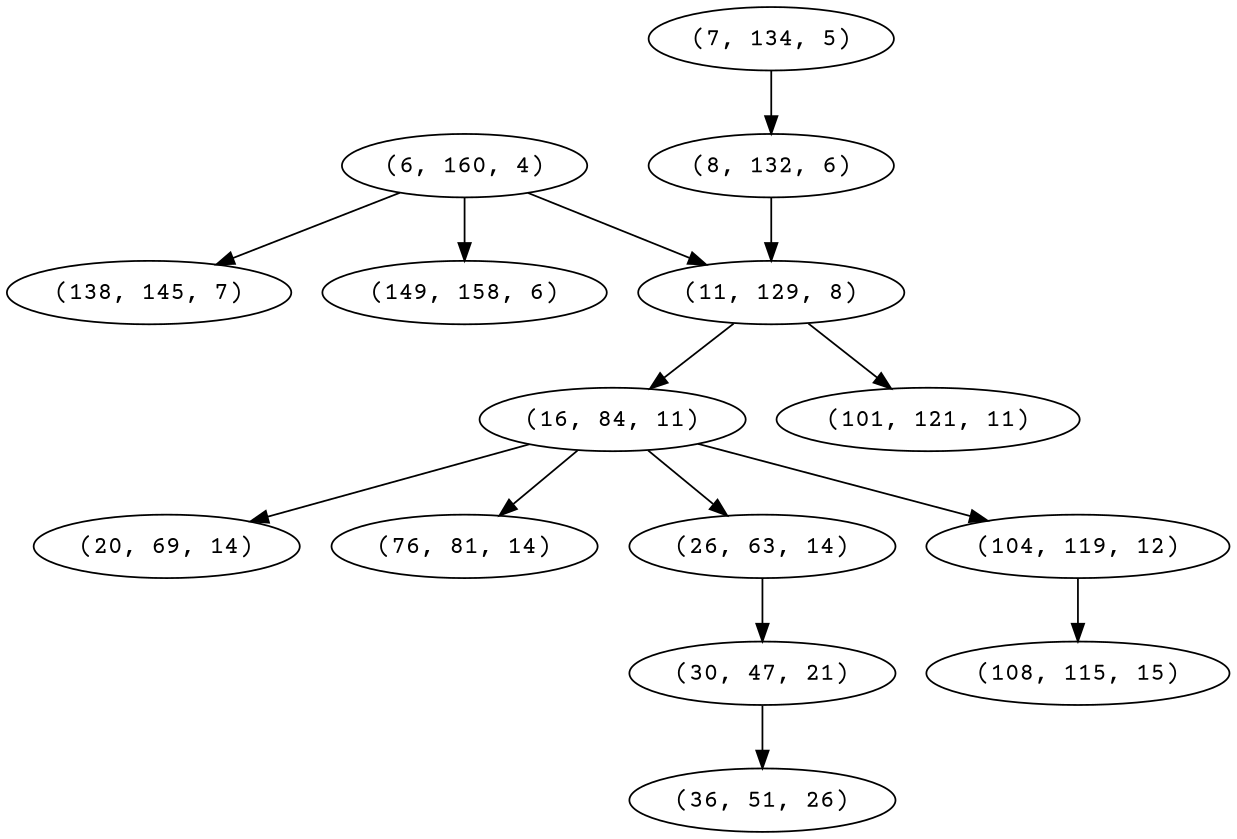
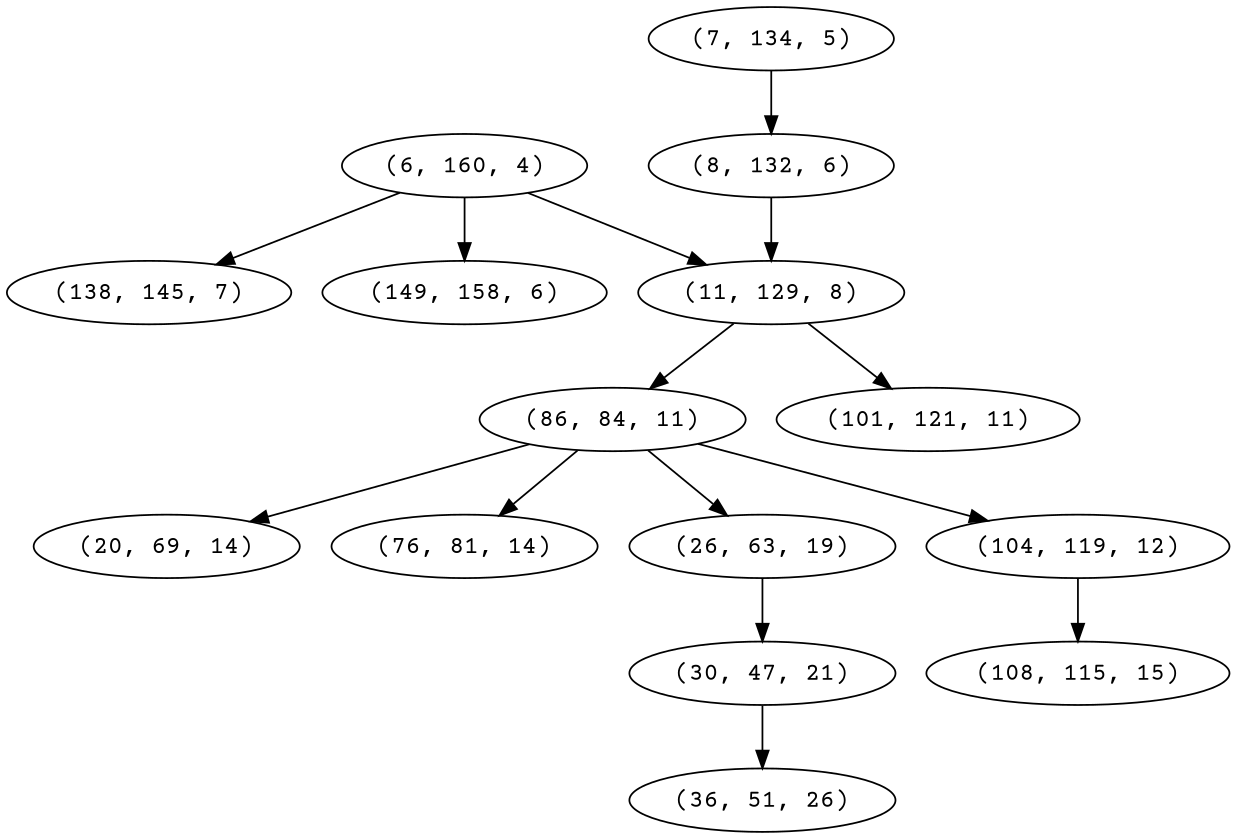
(613, 419) -> (613, 419)
(762, 546) -> (762, 546)
